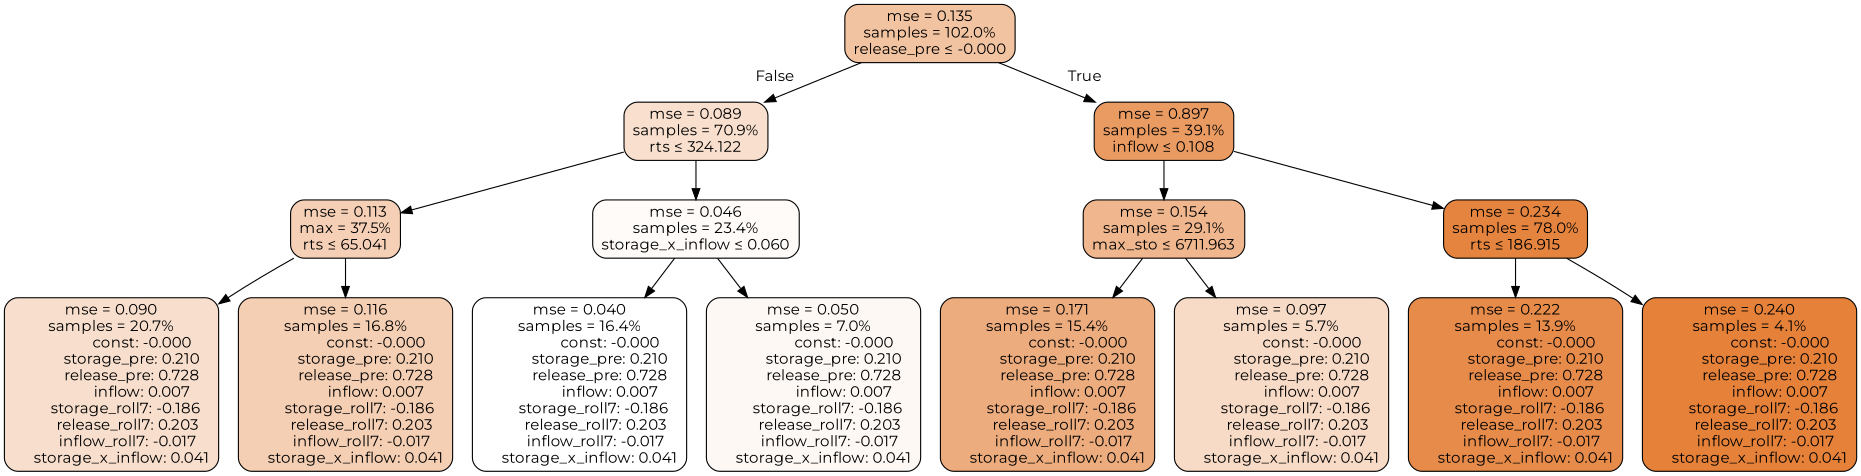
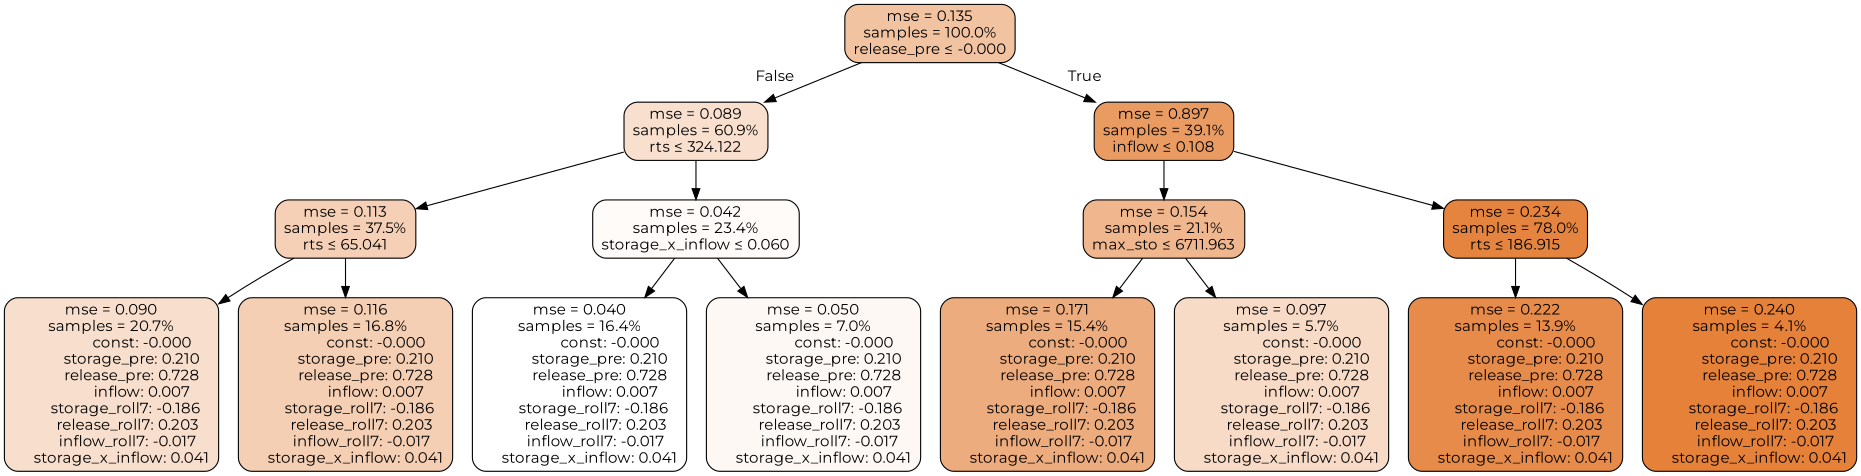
(930, 34) -> (930, 34)
(696, 131) -> (696, 131)
(346, 229) -> (346, 229)
(696, 229) -> (696, 229)
(1164, 229) -> (1164, 229)
